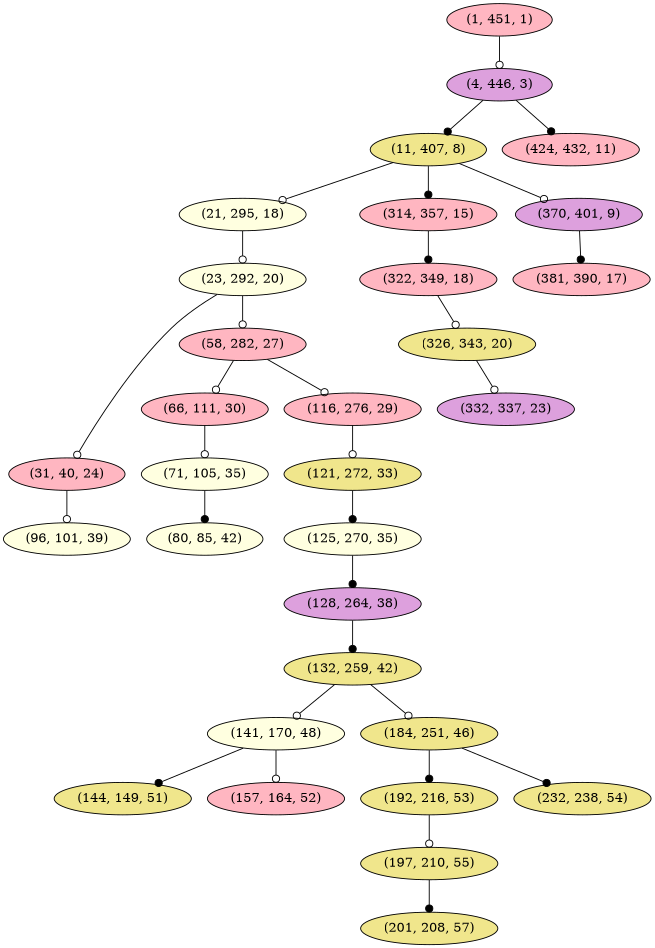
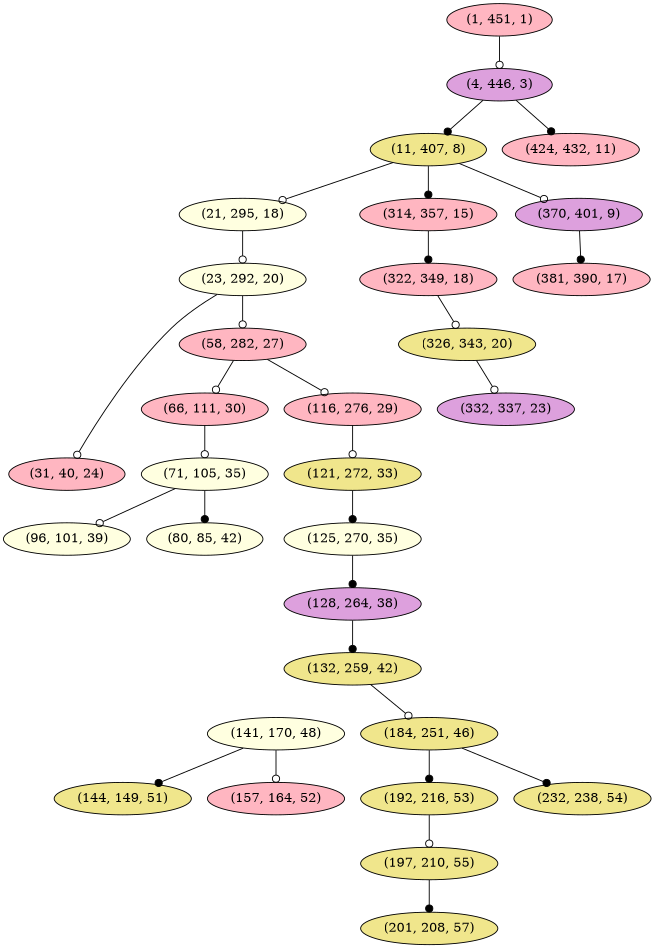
(67, 503) -> (139, 505)
(317, 699) -> none
